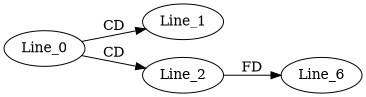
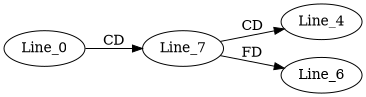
(183, 22) -> none
none -> (322, 22)
(183, 75) -> (183, 49)
